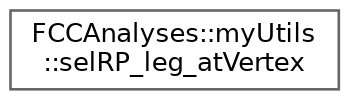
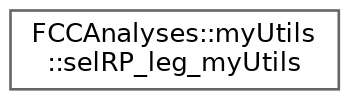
(175, 50) -> (175, 50)
